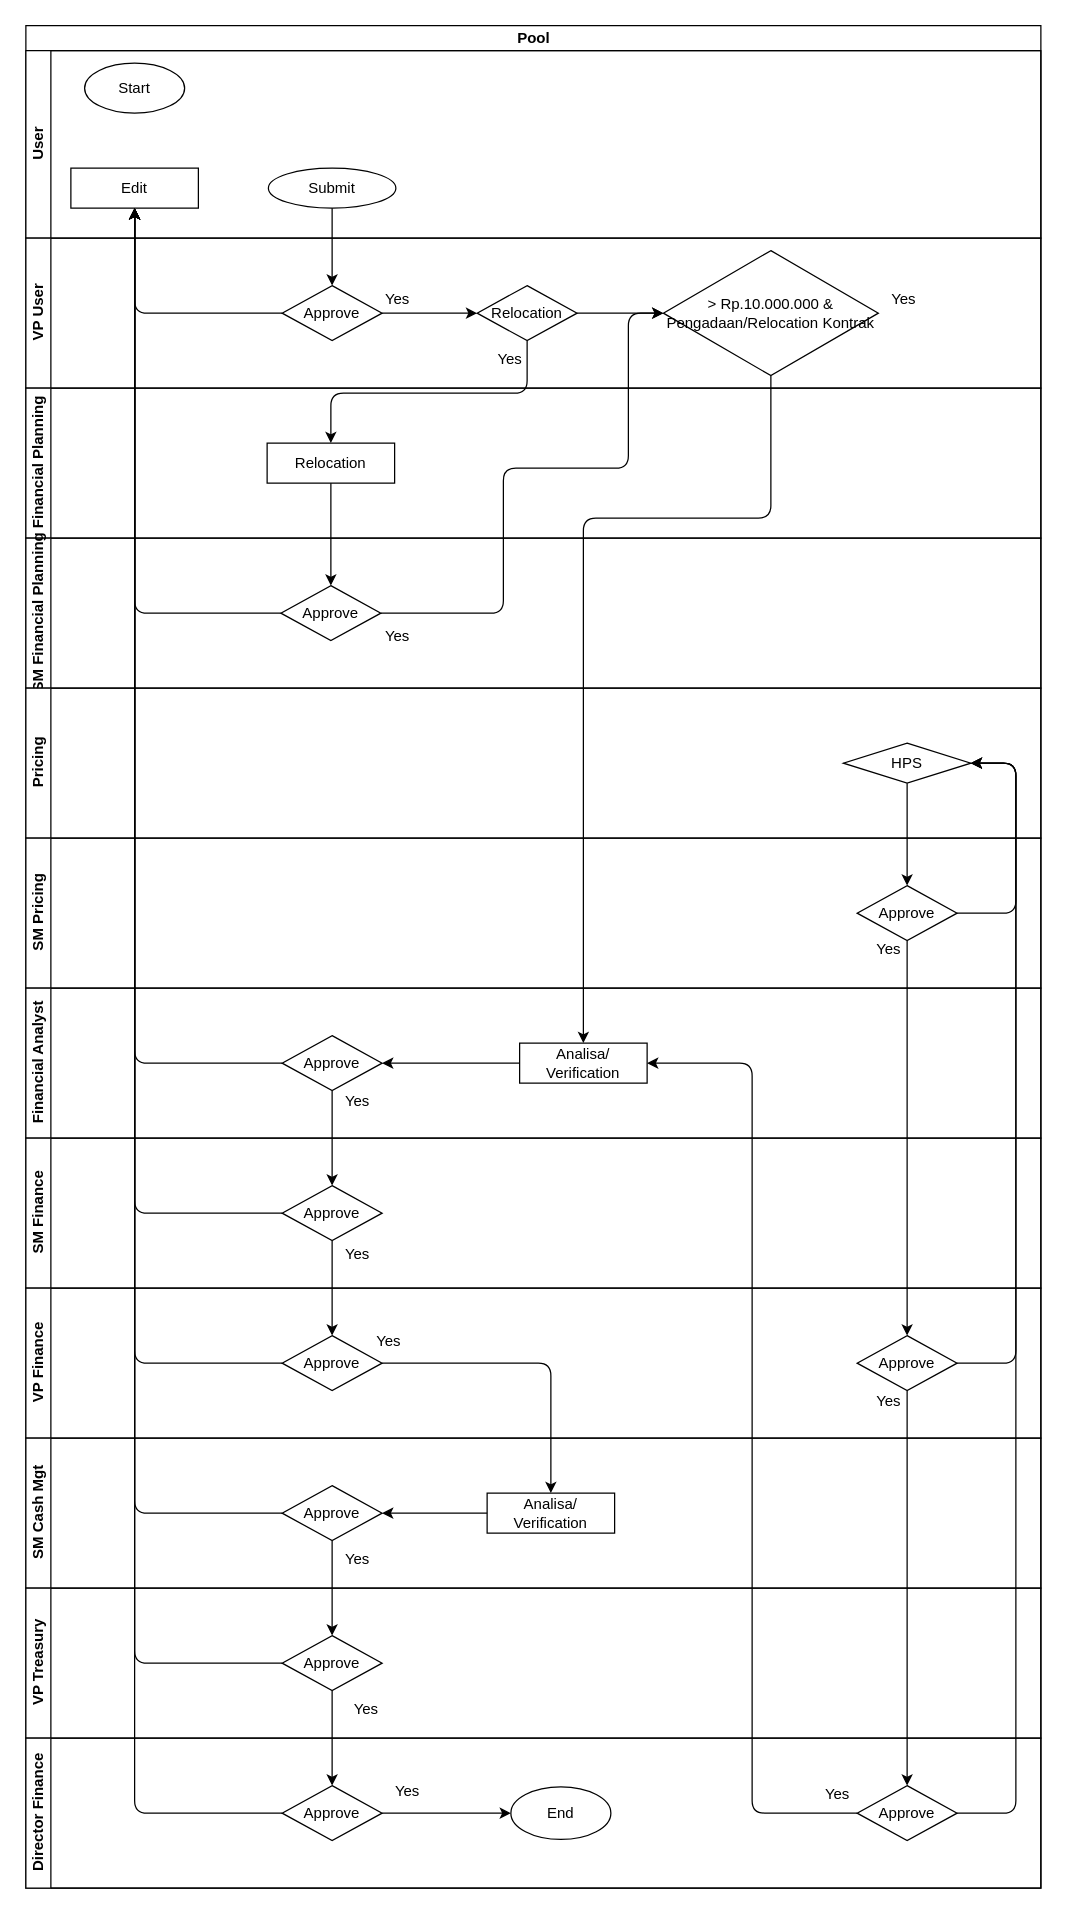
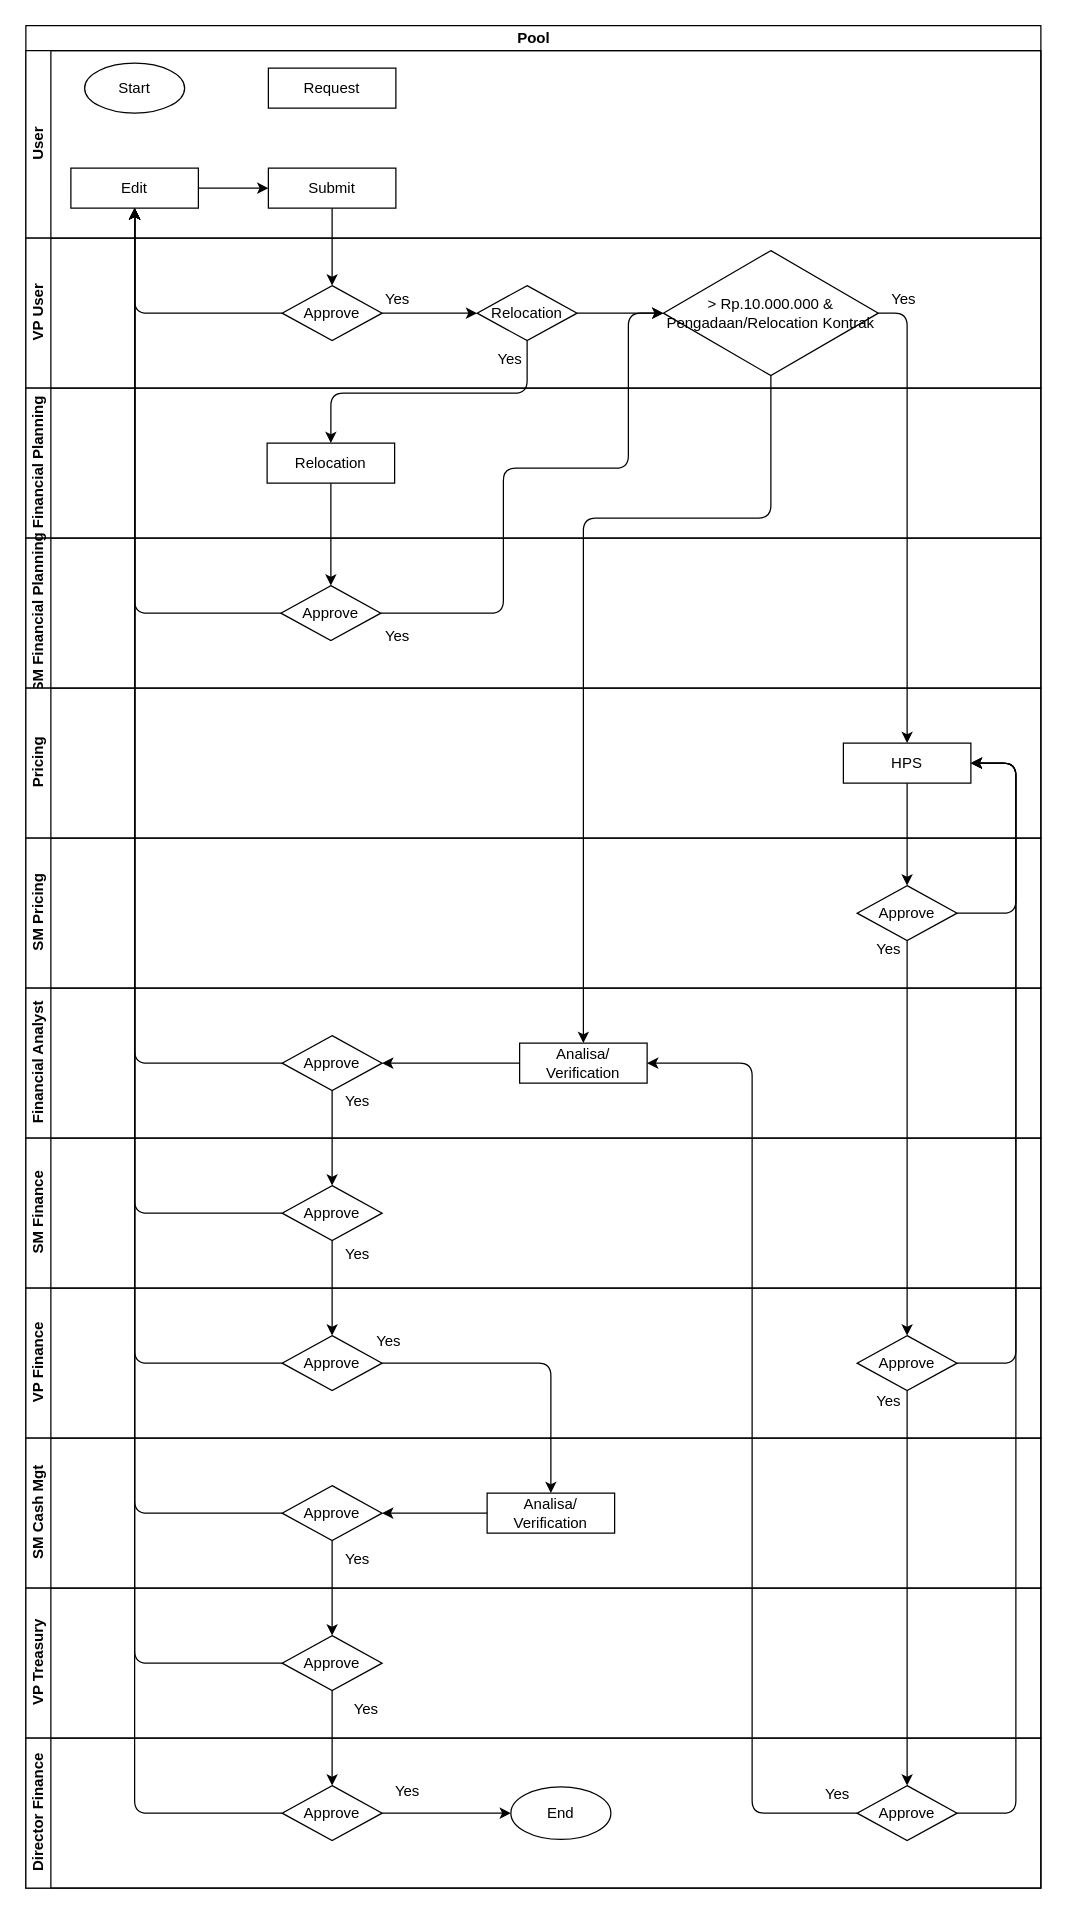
none -> (332, 88)
none -> (229, 188)
(332, 188) -> (332, 188)
none -> (907, 515)
(907, 763) -> (907, 763)
